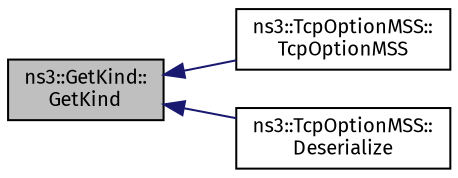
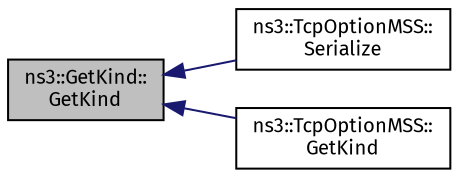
(343, 39) -> (343, 39)
(343, 138) -> (343, 138)
